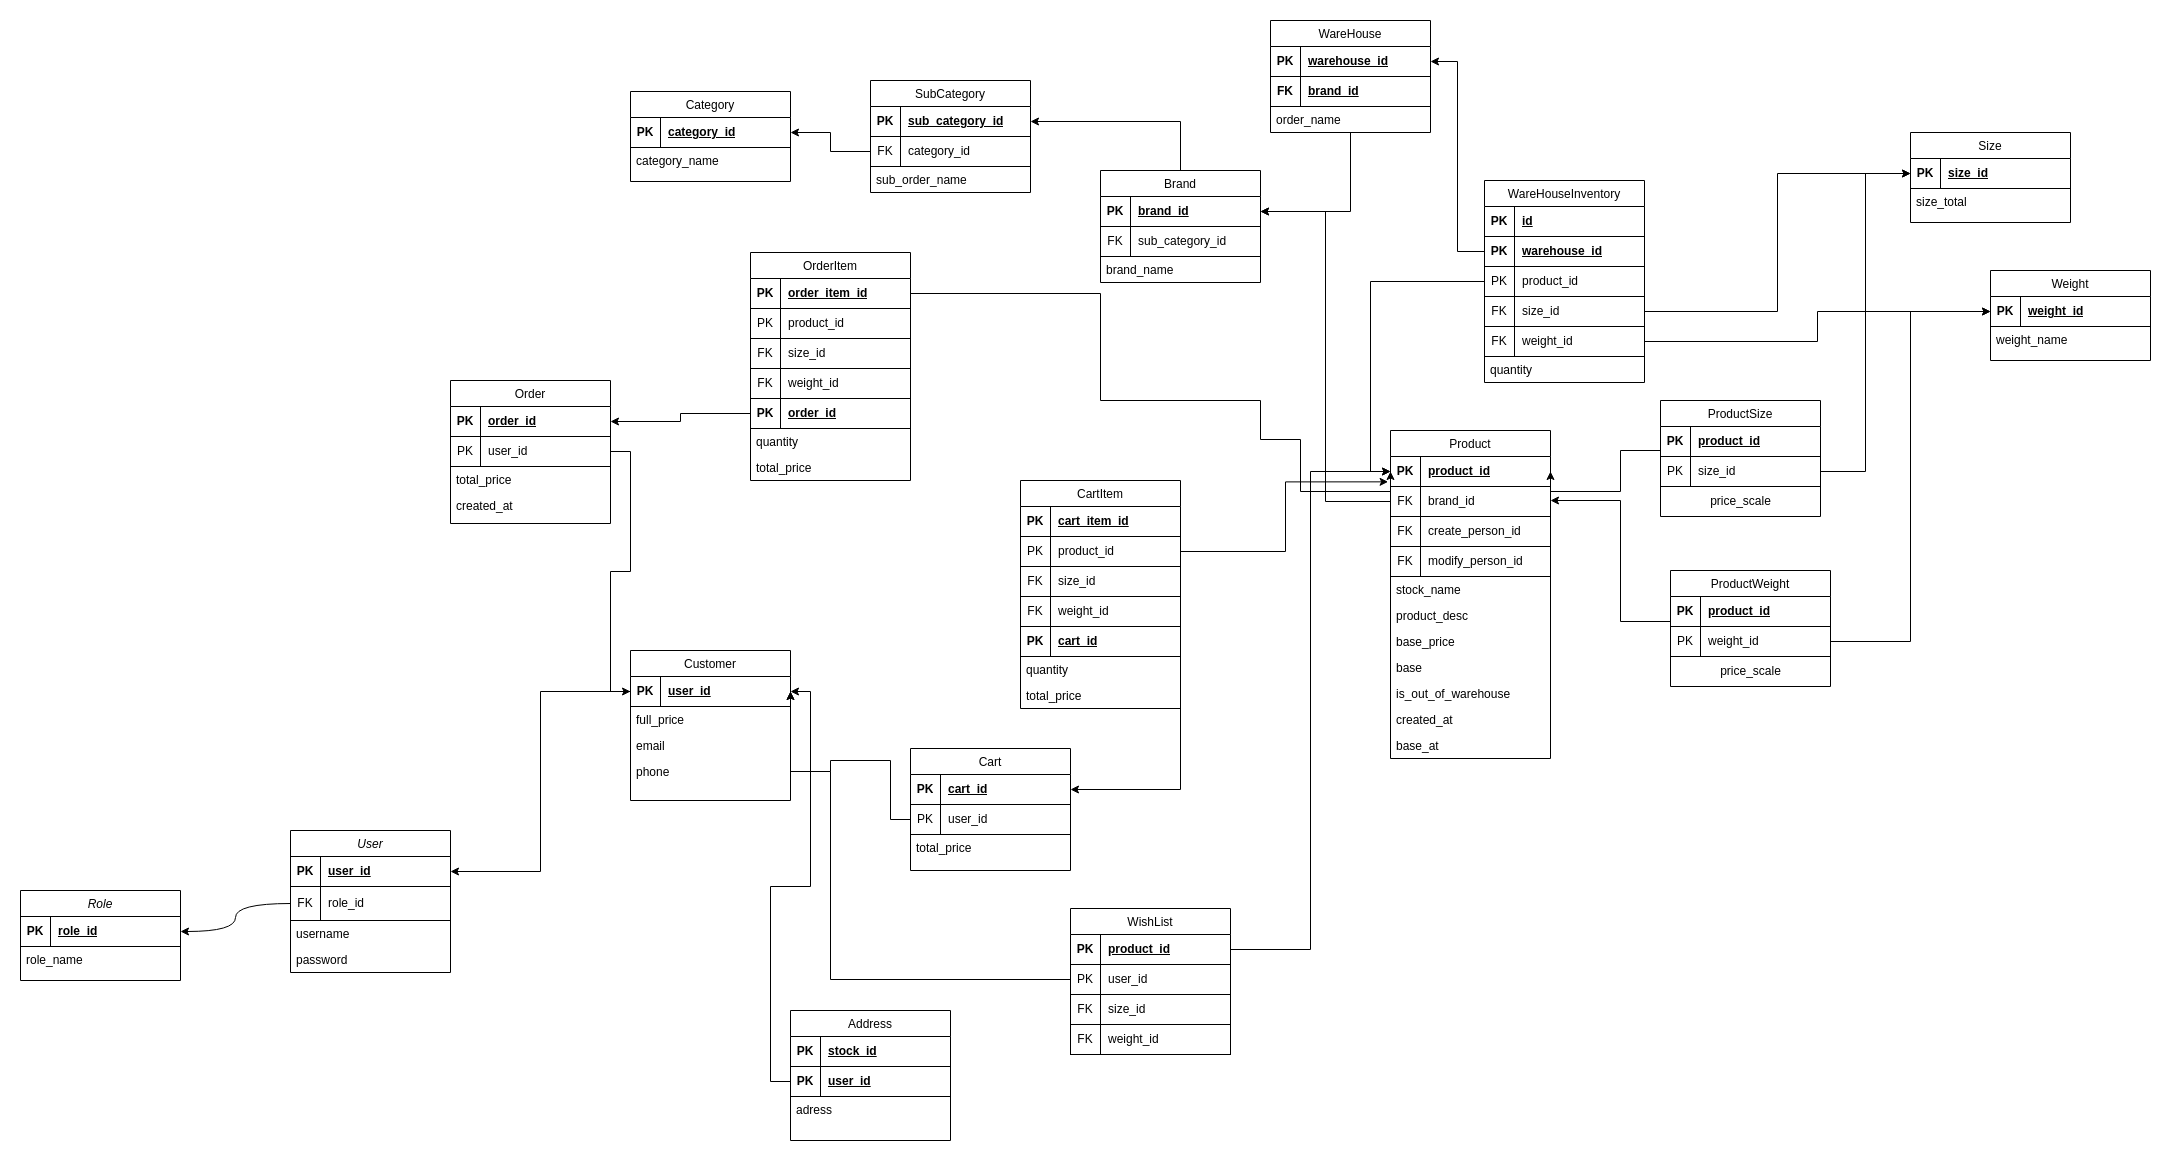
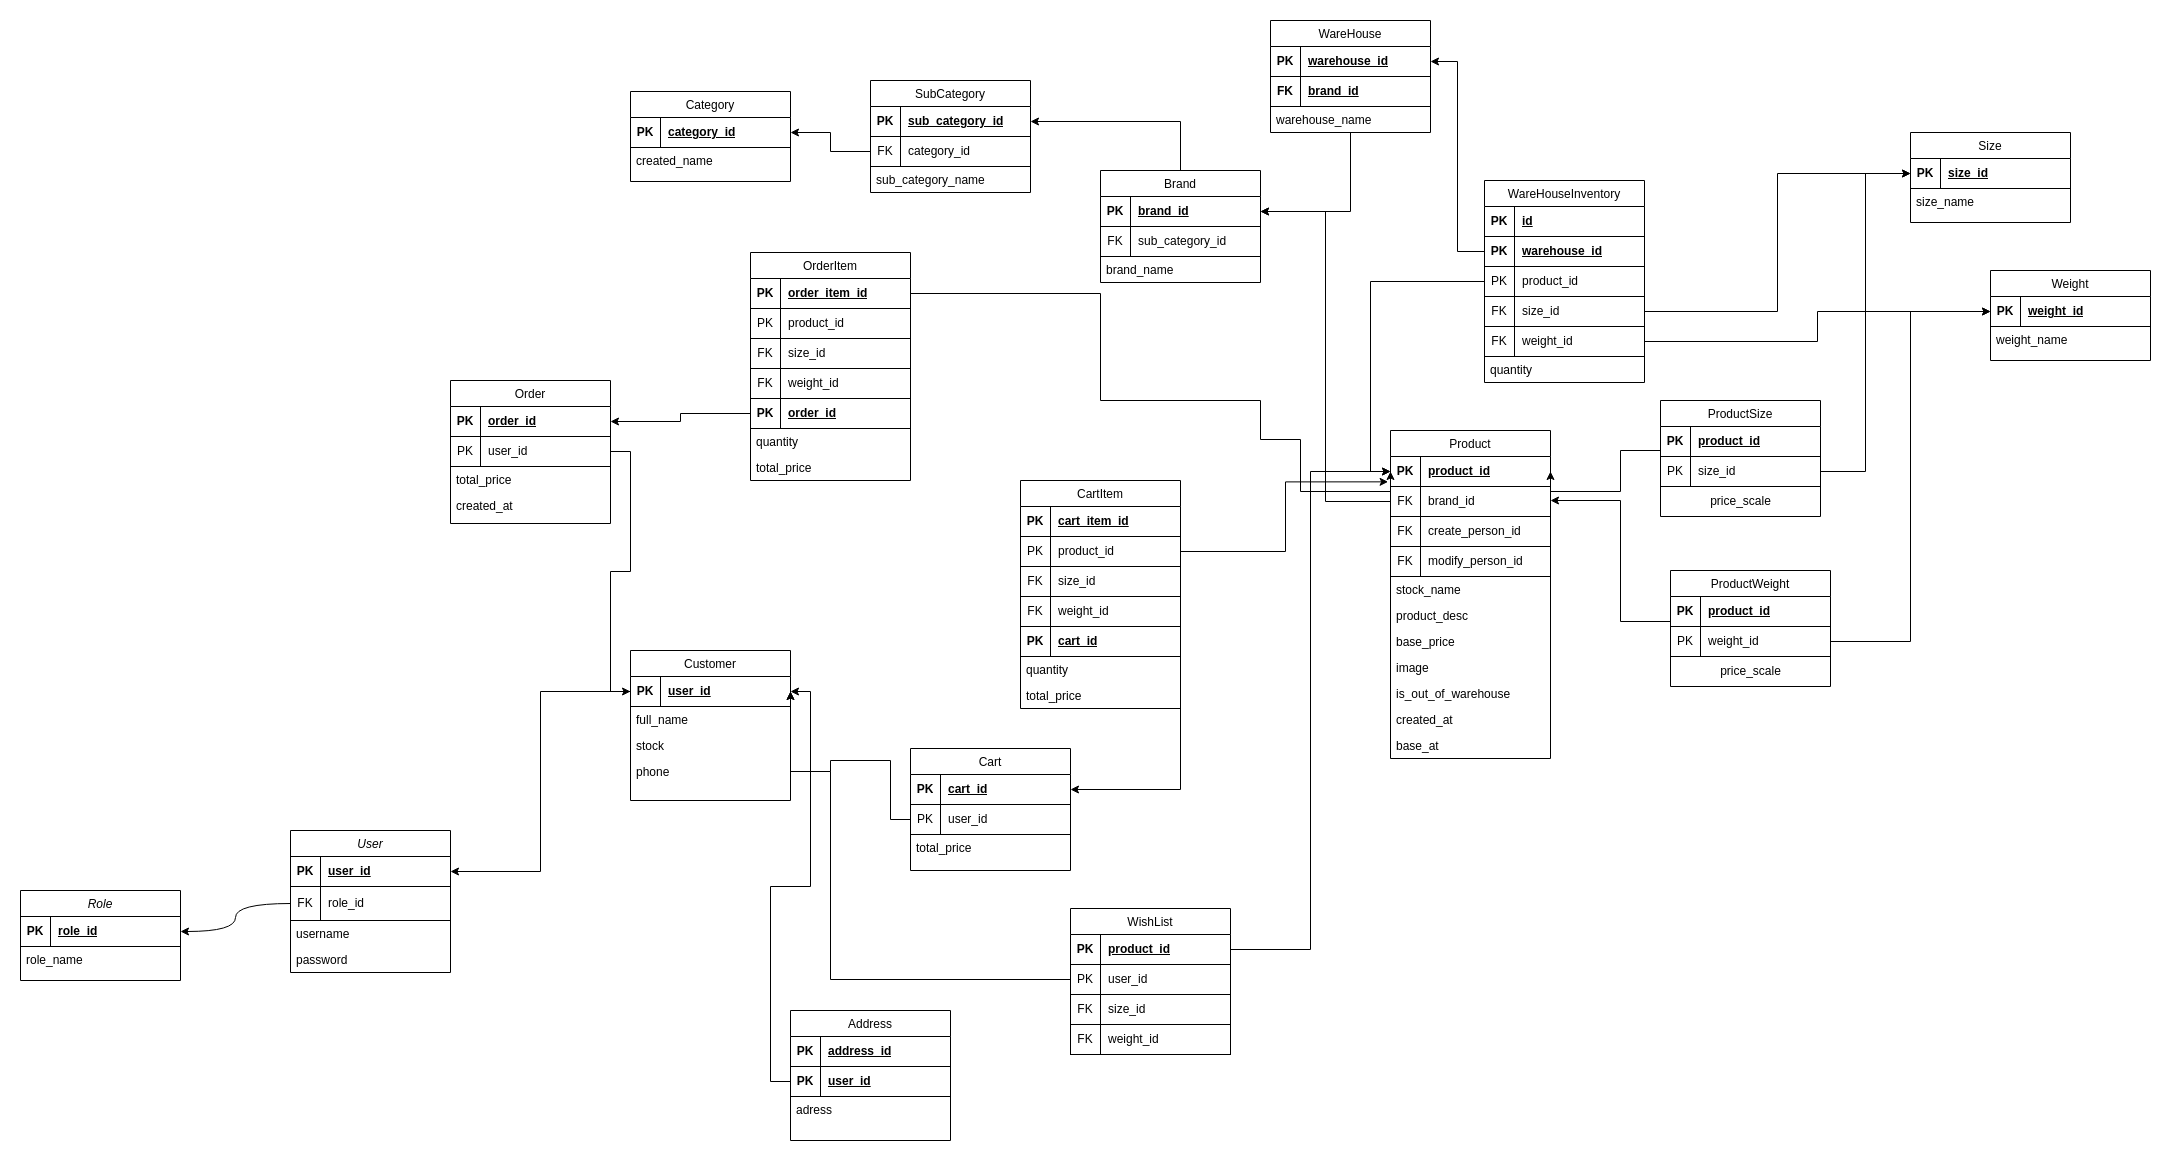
(1310, 120) -> (1323, 120)
(680, 161) -> (676, 161)
(923, 180) -> (933, 180)
(1946, 202) -> (1945, 202)
(1409, 668) -> (1411, 668)
(665, 720) -> (663, 720)
(650, 746) -> (653, 746)
(854, 1052) -> (861, 1052)
